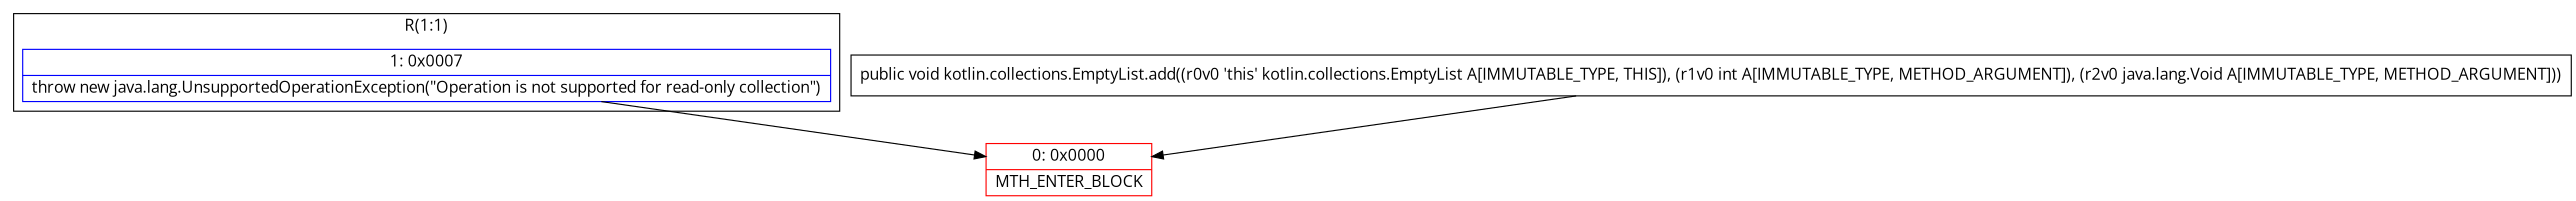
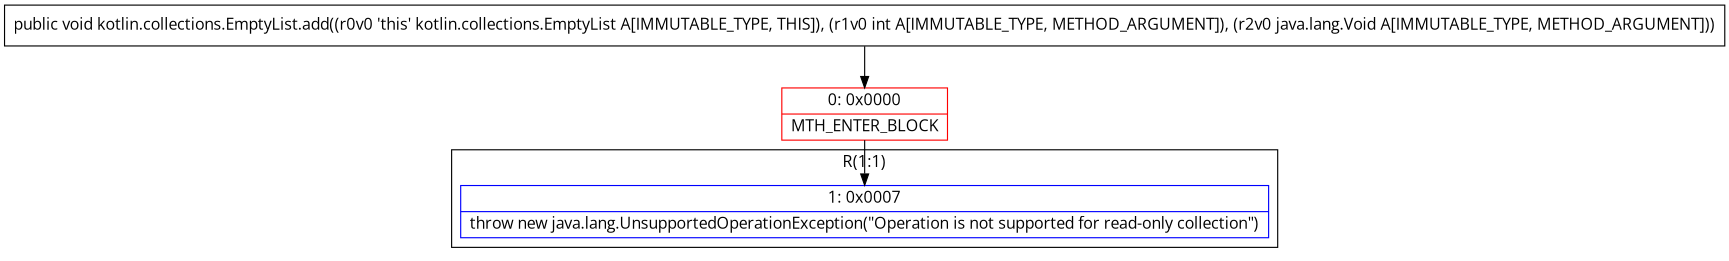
(788, 128) -> (865, 157)
